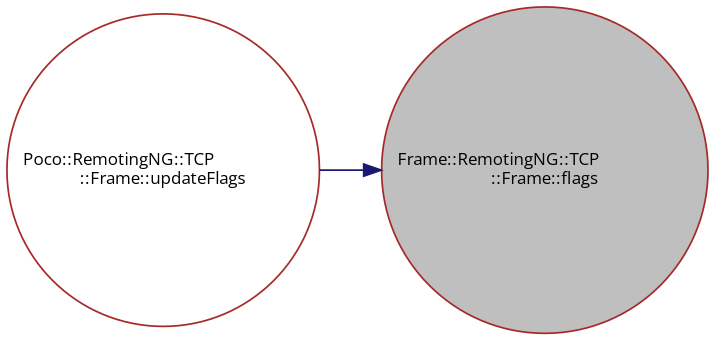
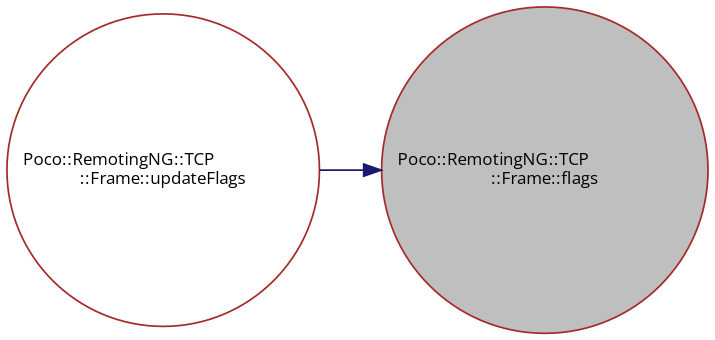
(545, 170) -> (545, 170)
